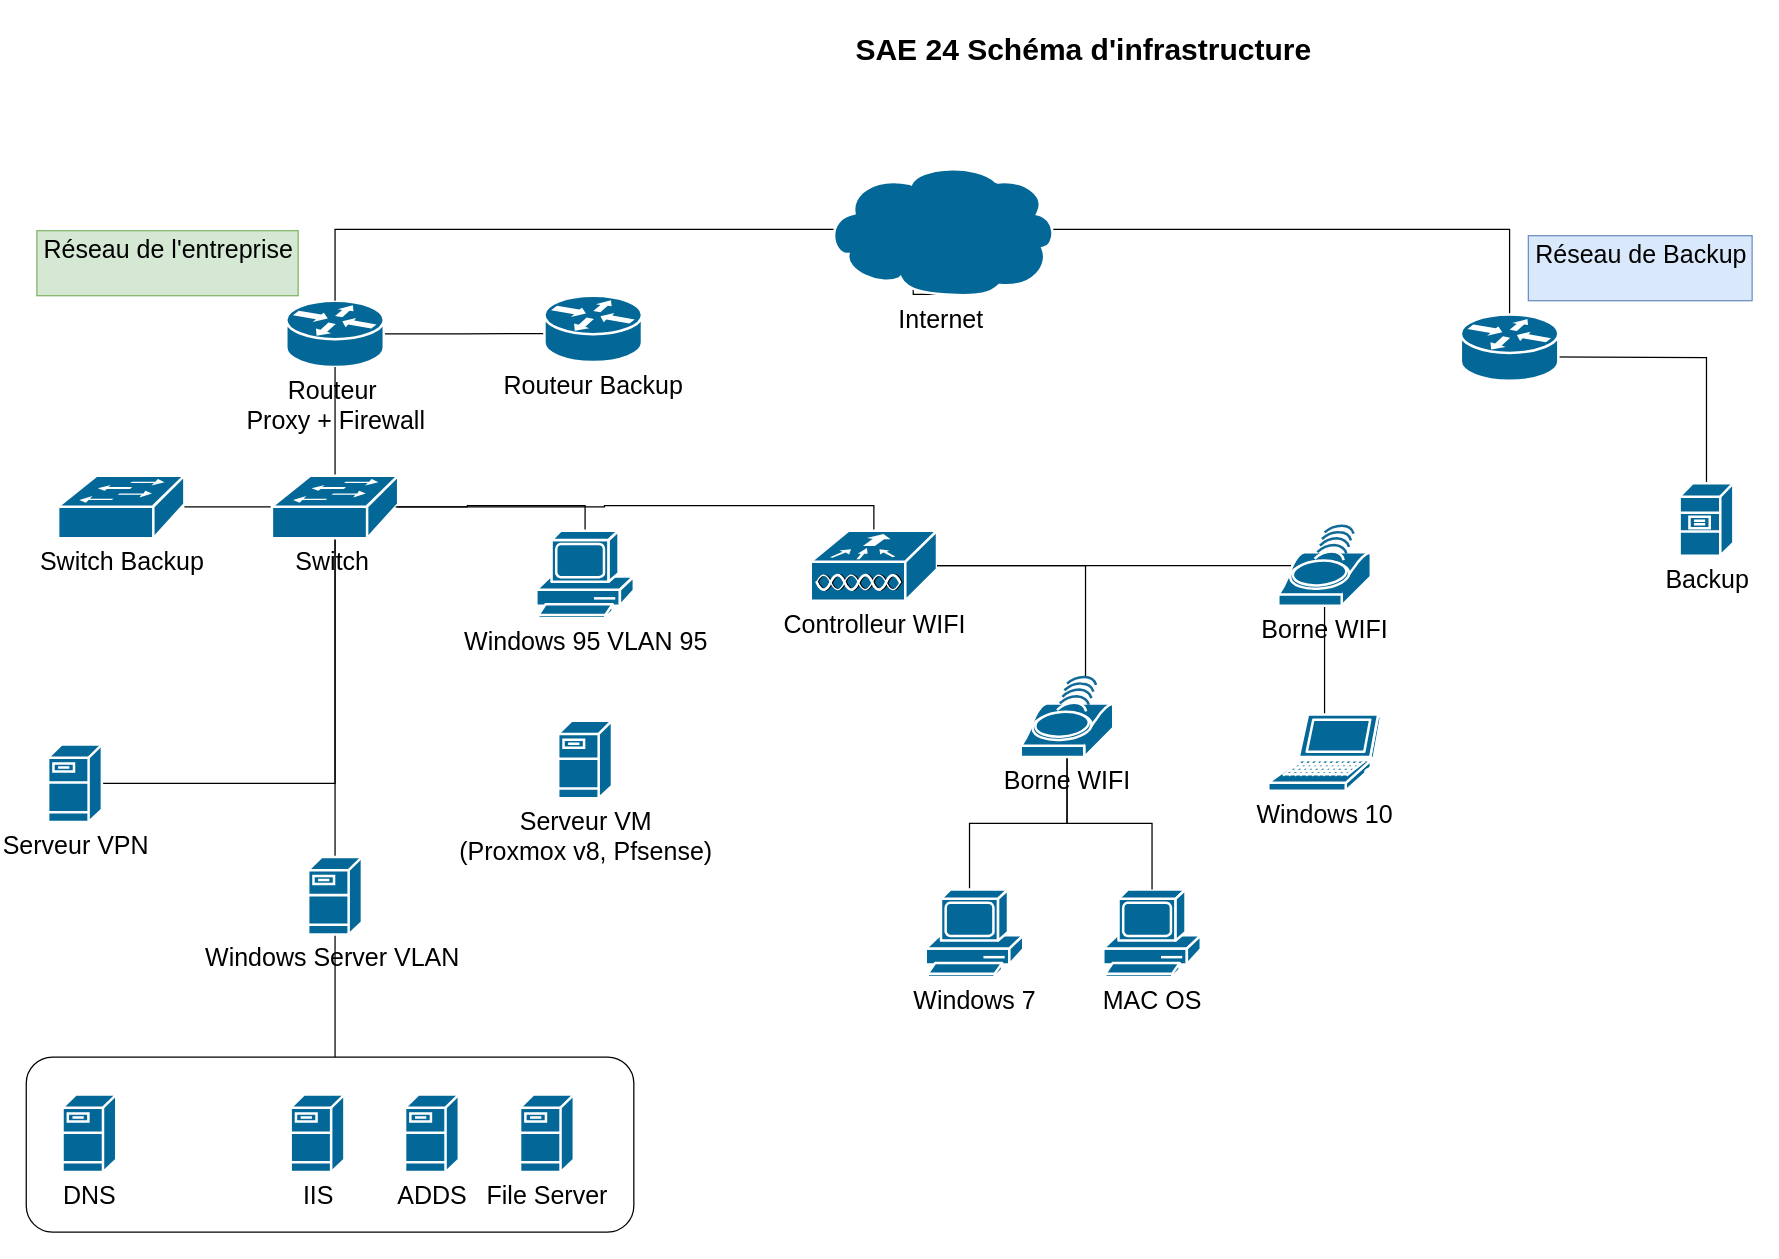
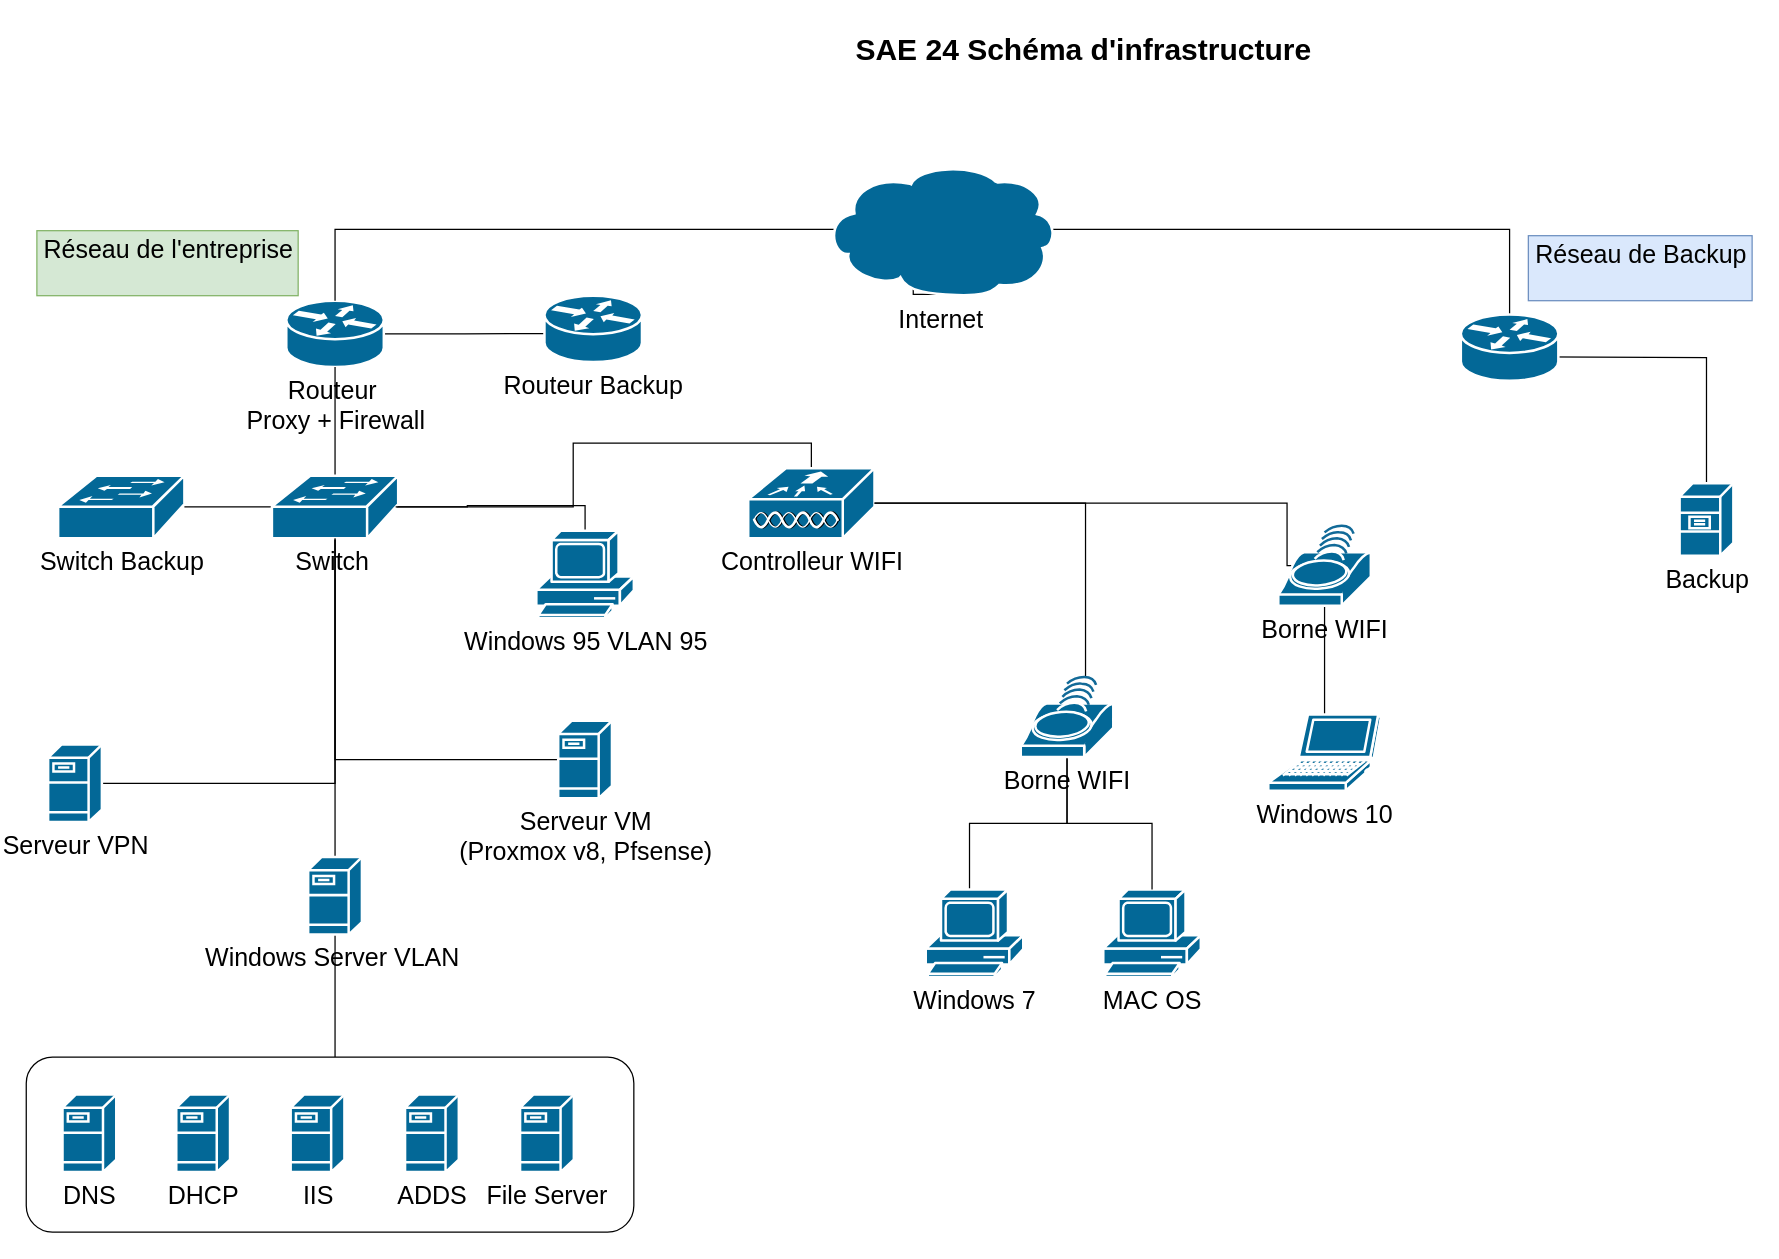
(874, 566) -> (811, 503)
none -> (448, 759)
none -> (203, 1133)
